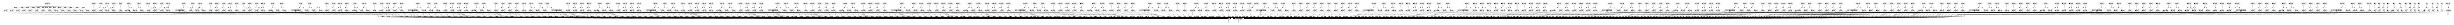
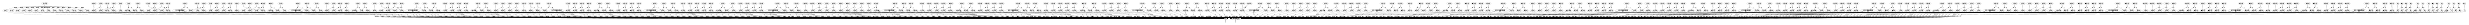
none -> (316, 3)
(1415, 3) -> none
none -> (2217, 3)
(856, 11) -> none
none -> (1330, 11)
none -> (1488, 11)
none -> (2254, 11)
